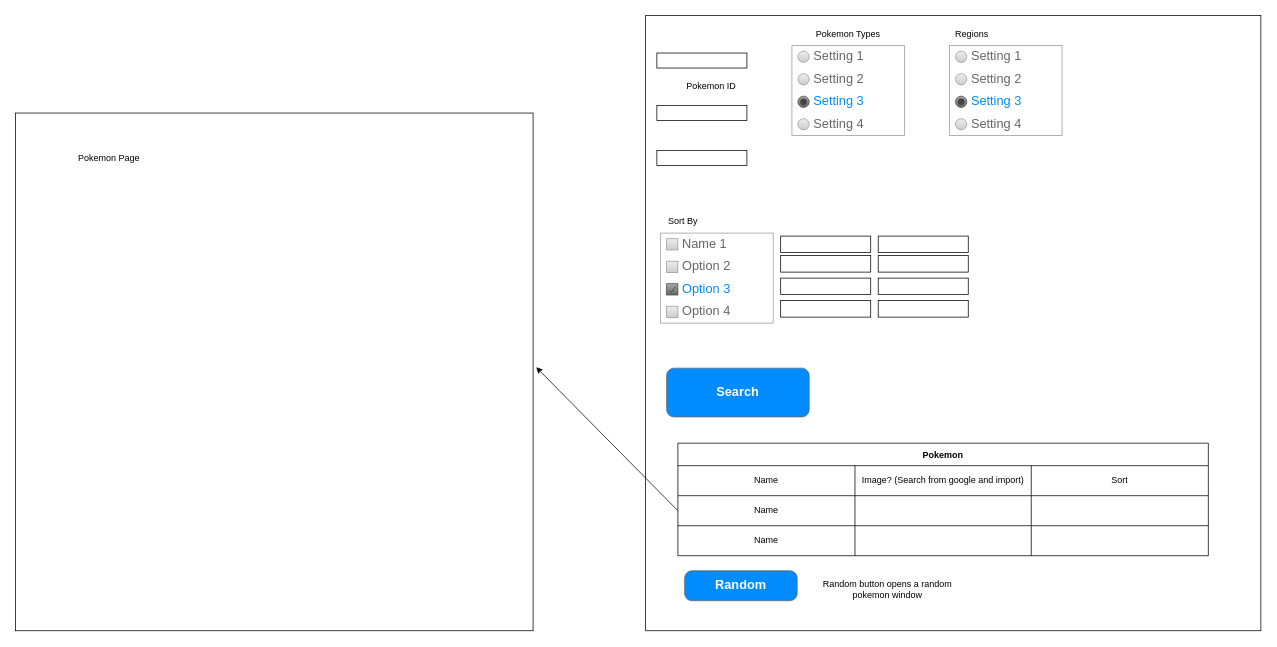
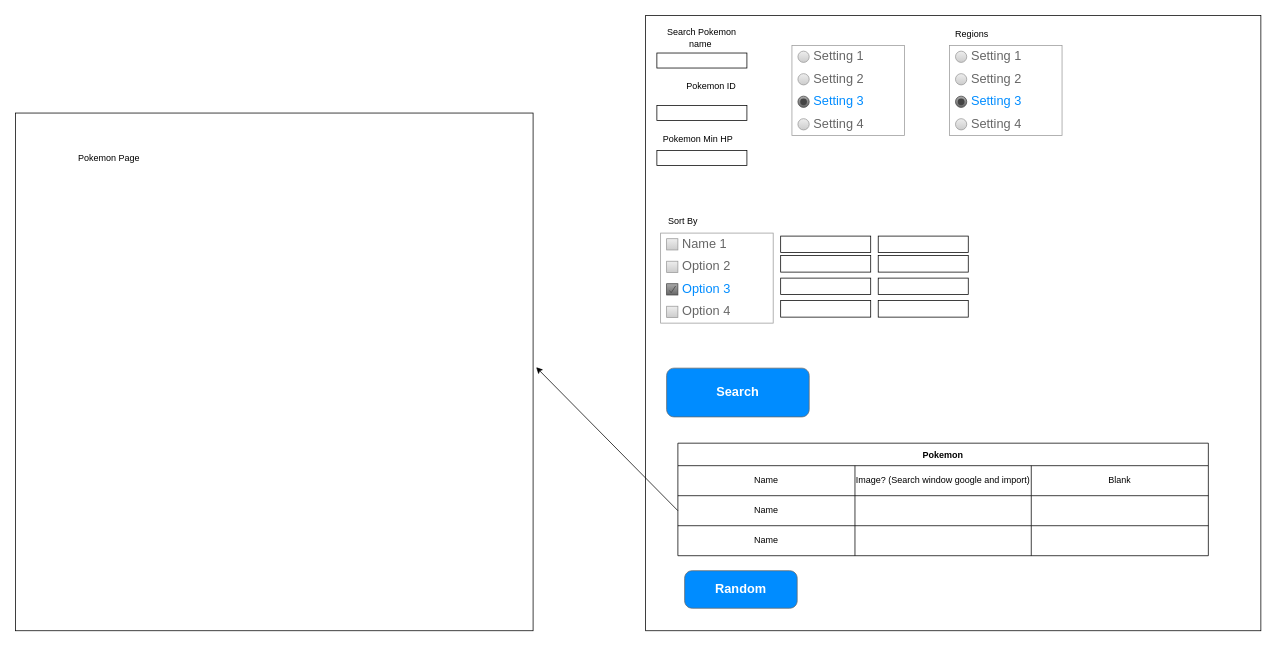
(848, 34) -> none
none -> (702, 38)
none -> (698, 139)
(943, 480) -> (943, 480)
(1119, 480) -> (1119, 480)
(741, 585) -> (741, 589)
(887, 589) -> none
